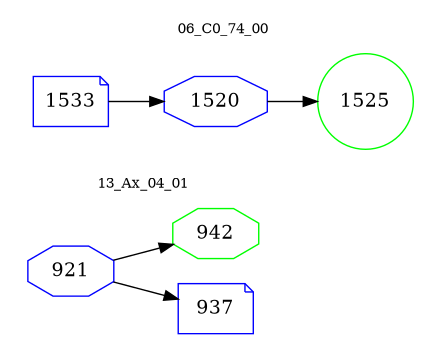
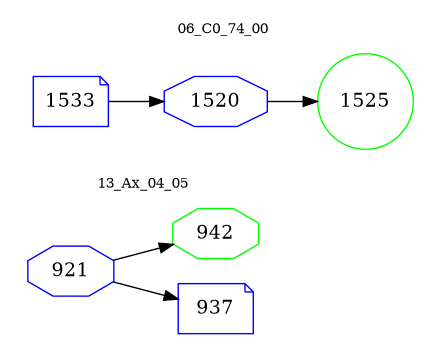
(143, 184) -> (143, 184)
